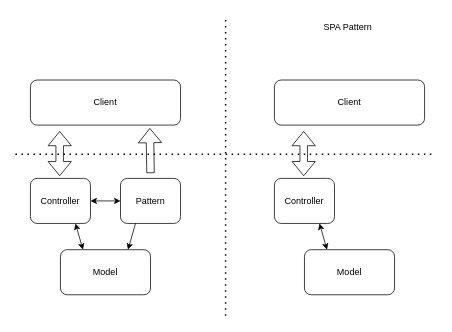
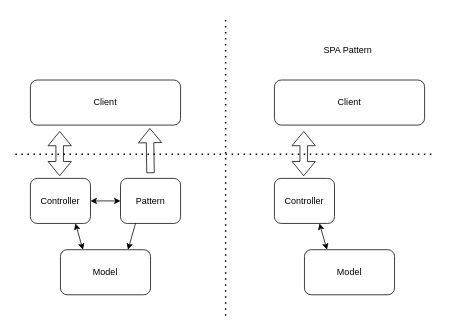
(348, 27) -> (348, 50)
